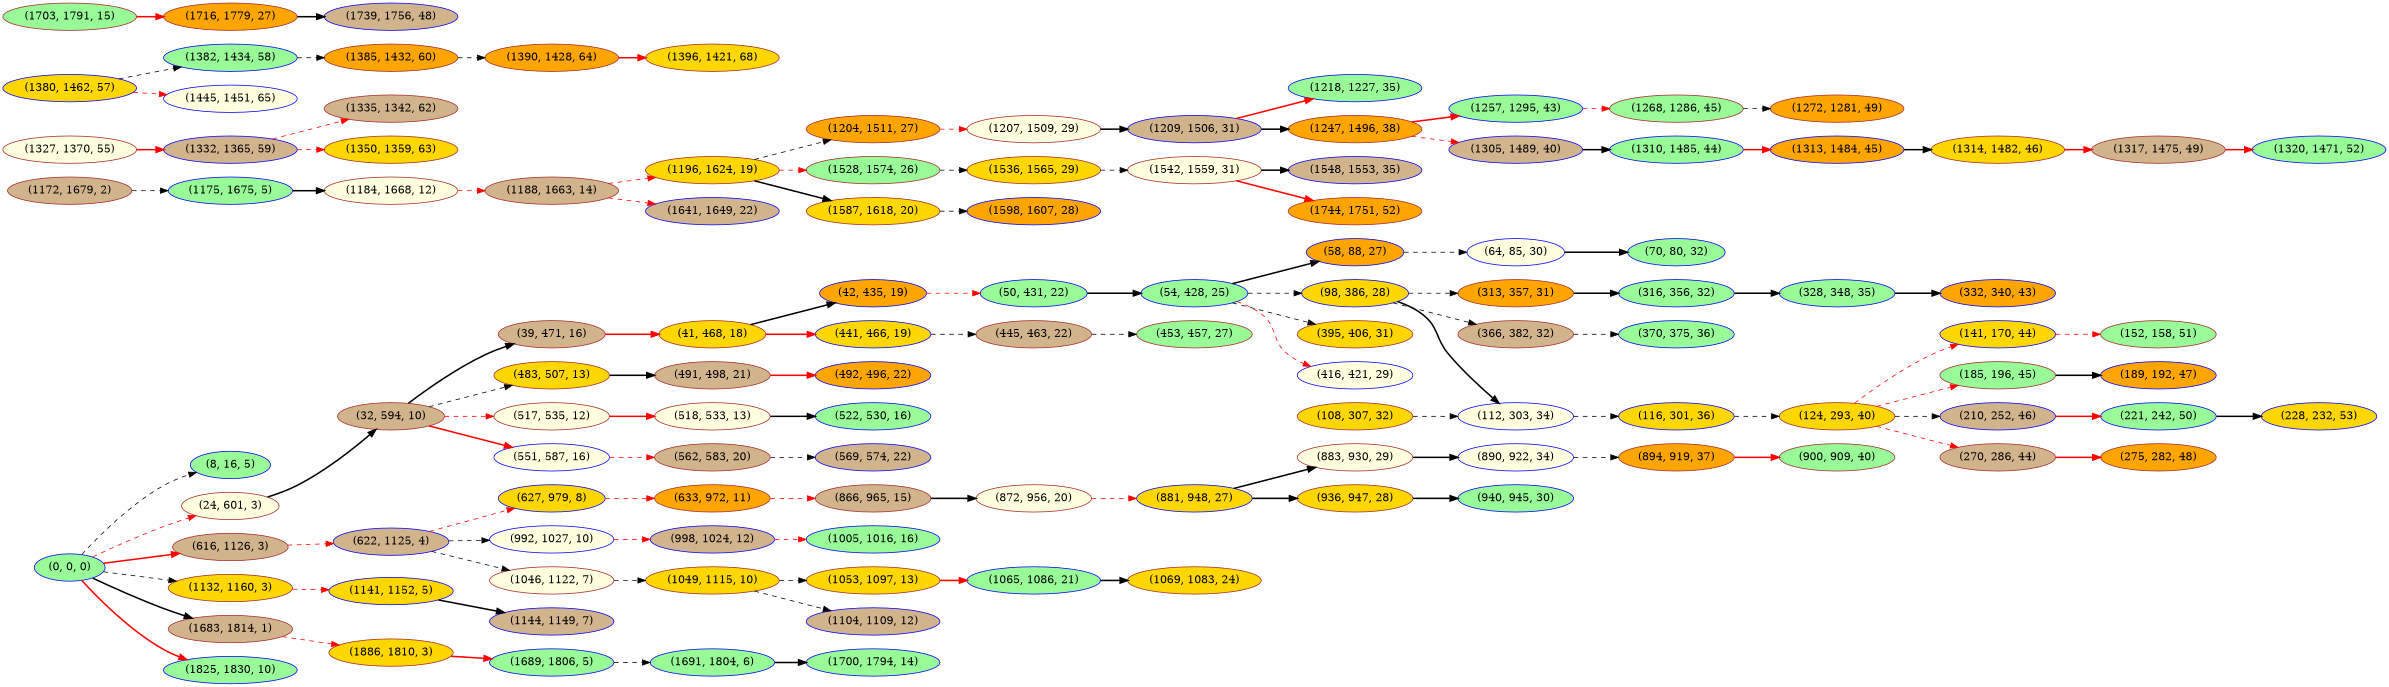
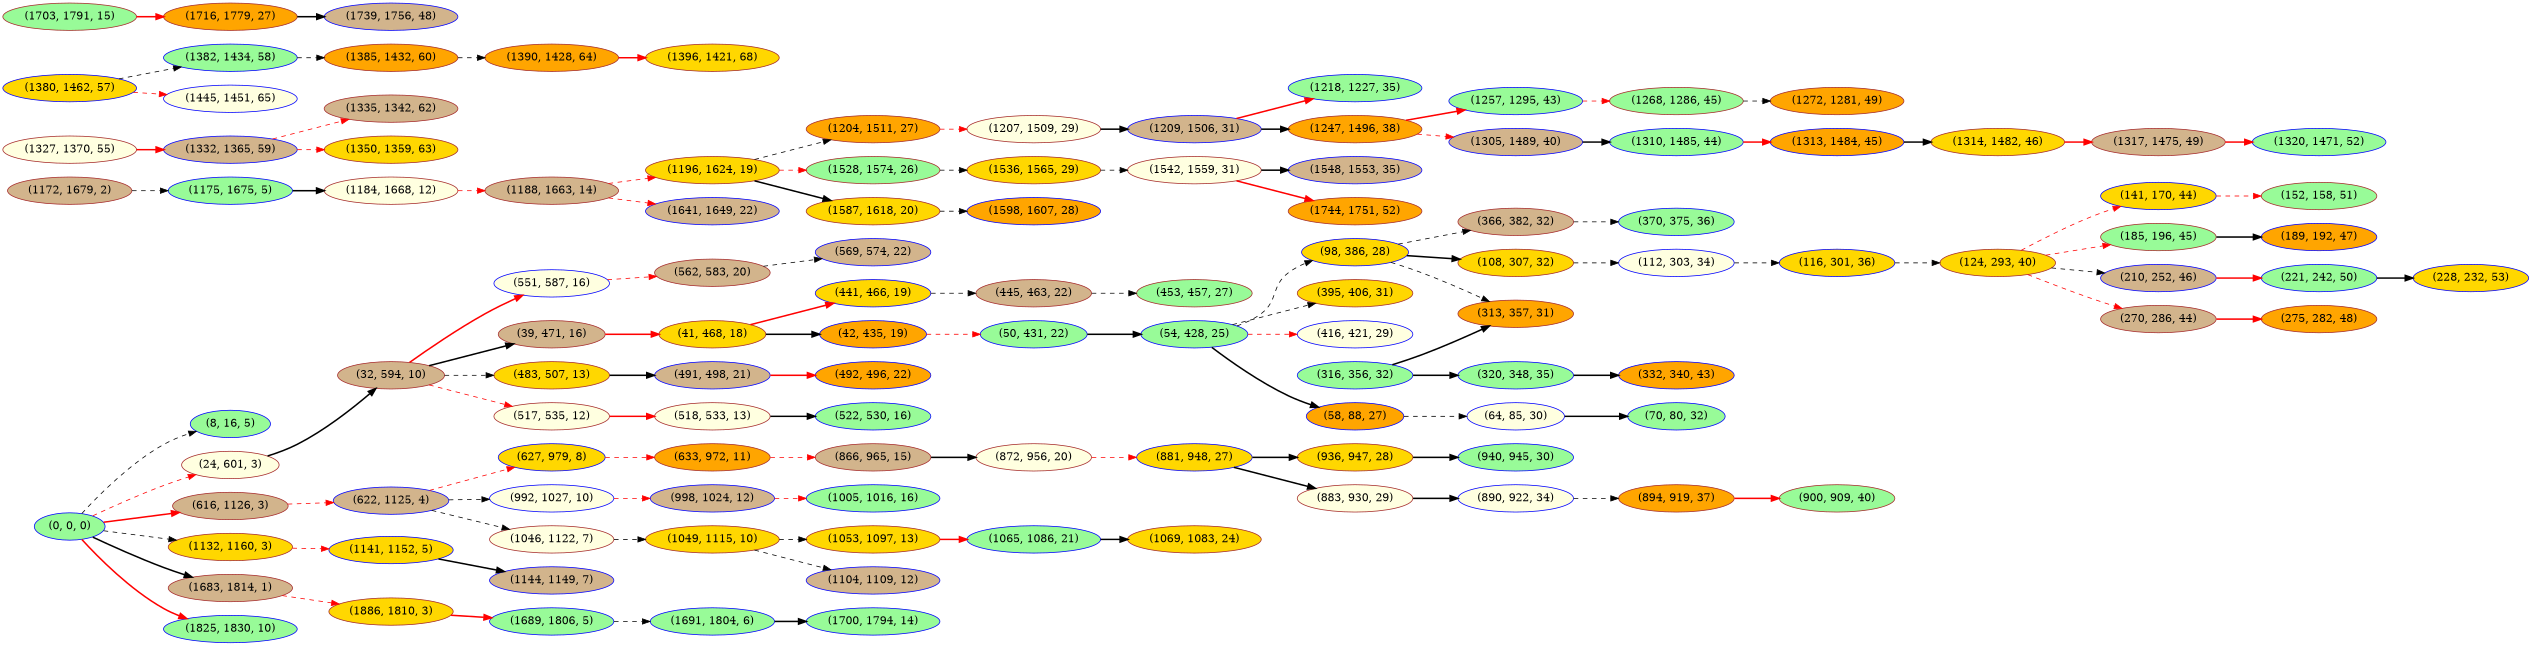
(1592, 293) -> (1438, 348)
(1837, 293) -> (1516, 375)
(1444, 349) -> (1429, 257)
(712, 375) -> (712, 375)
